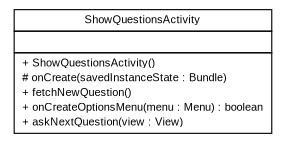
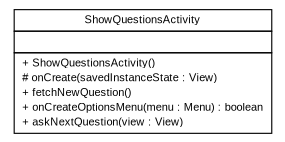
(125, 78) -> (120, 78)
